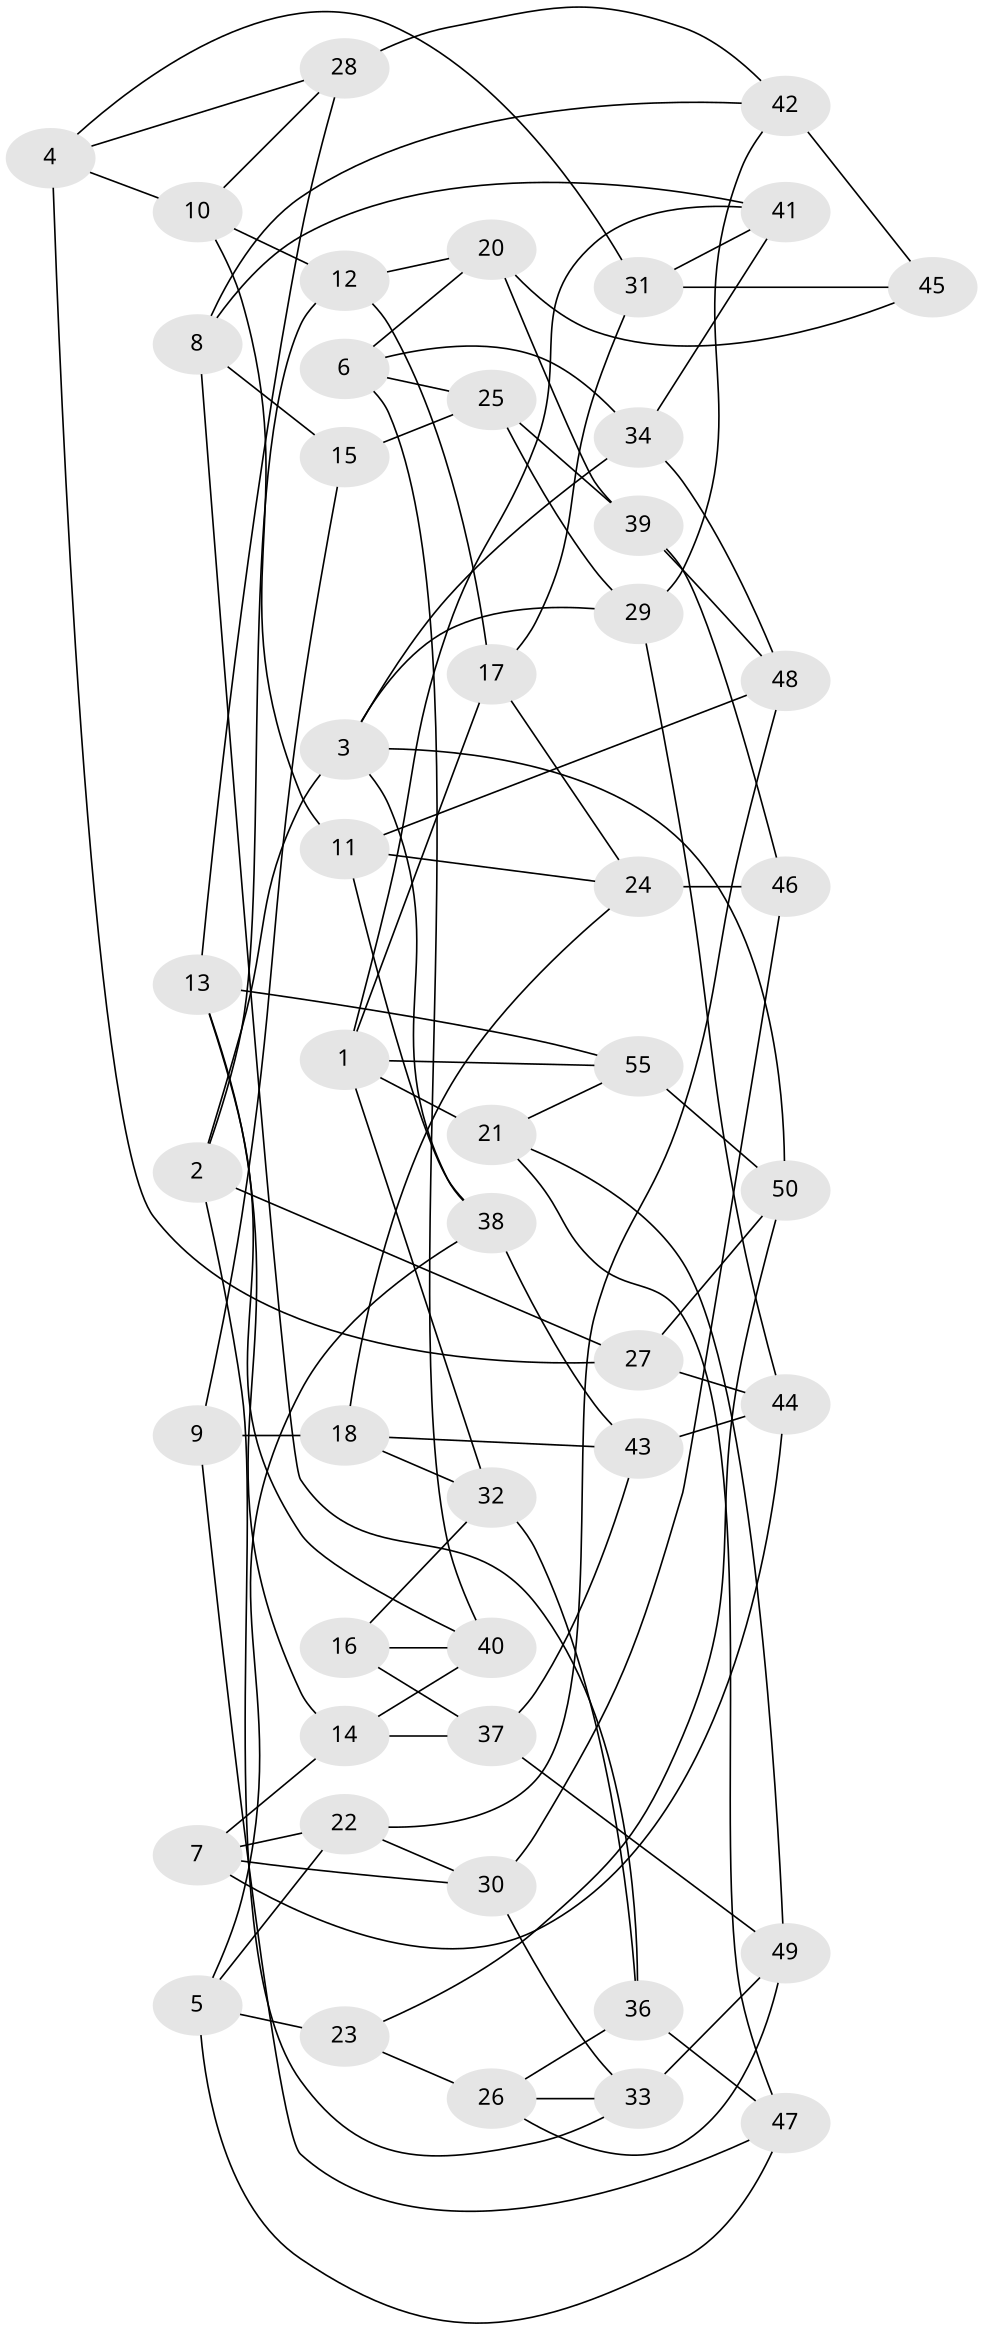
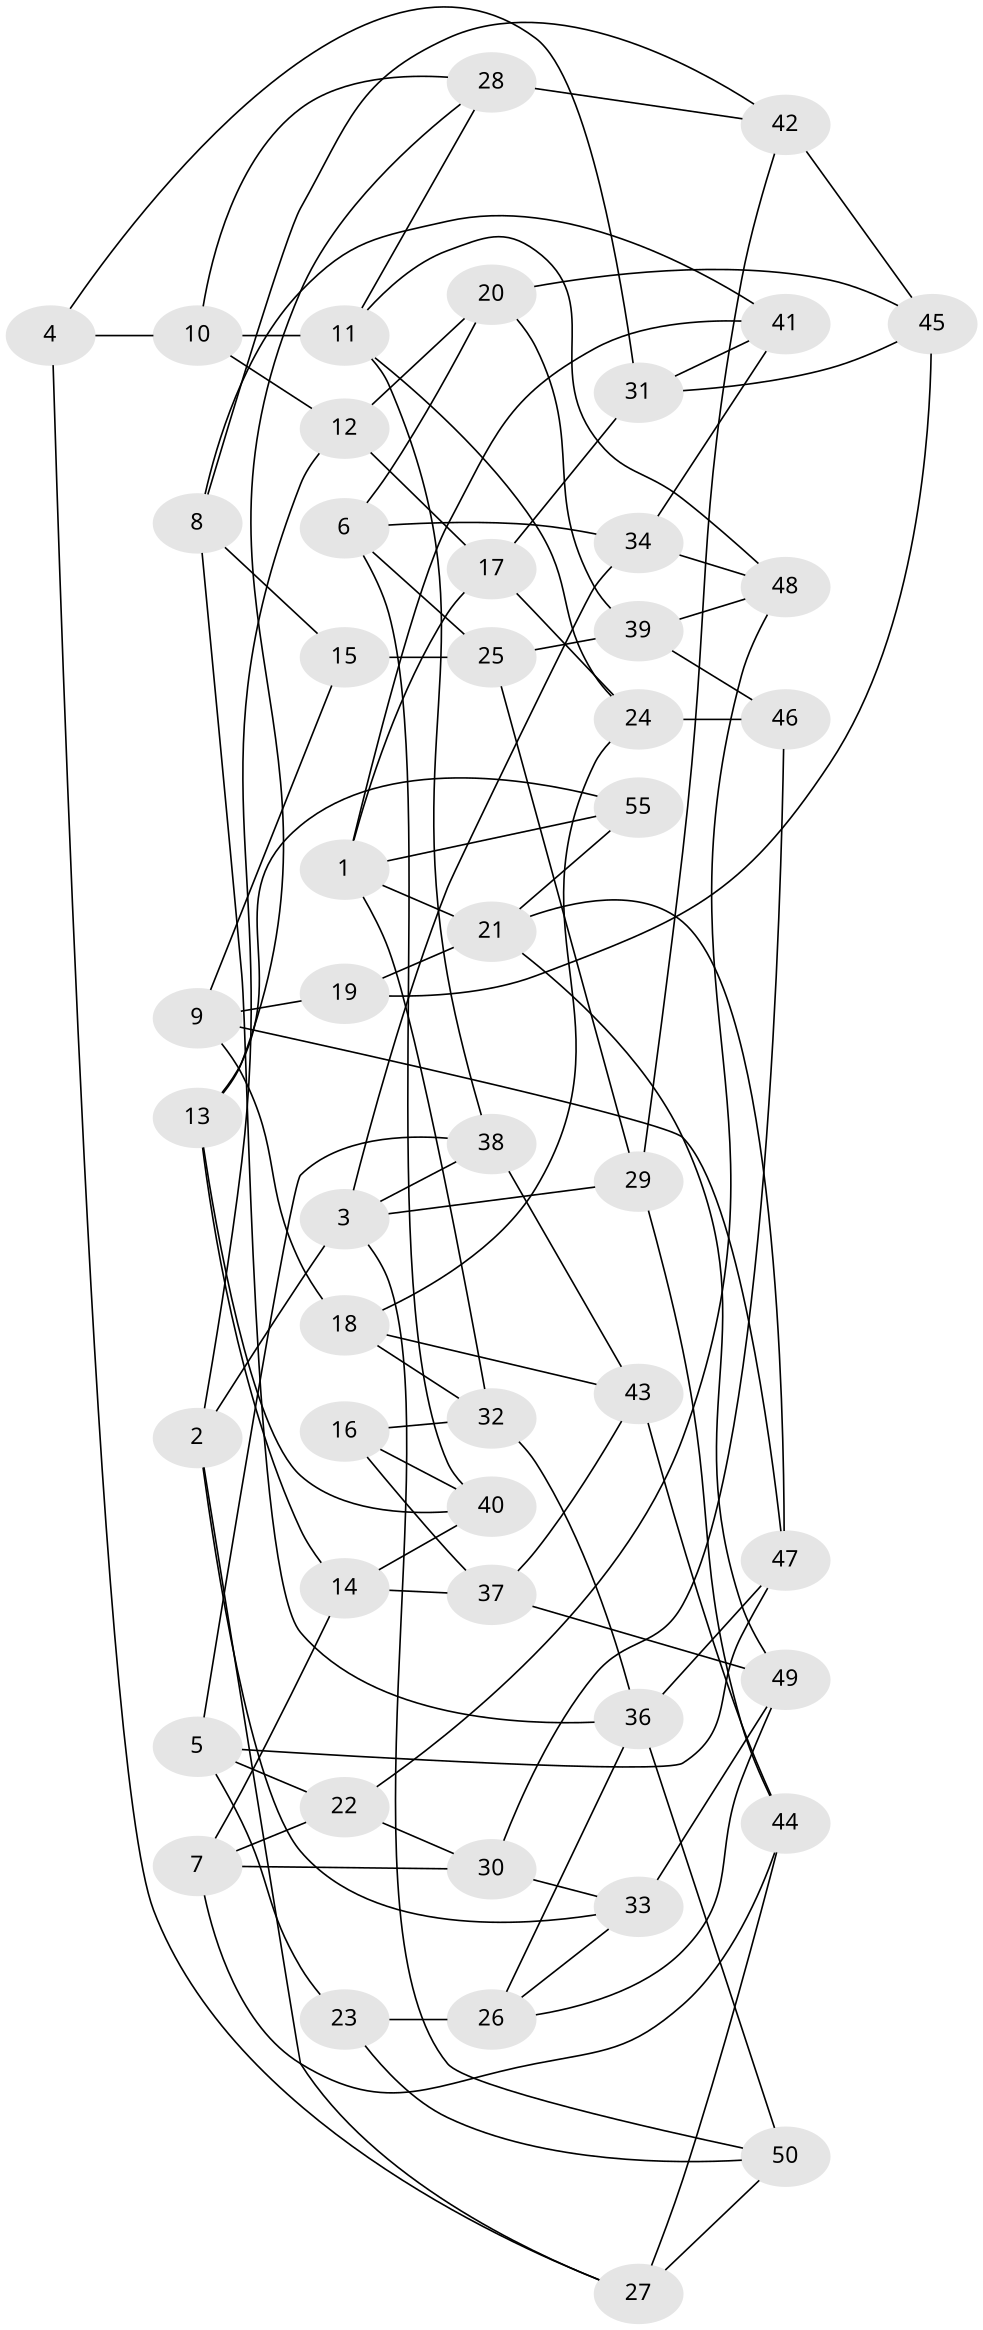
(198, 113) -> (418, 209)
none -> (345, 994)
(712, 1128) -> (712, 1938)
